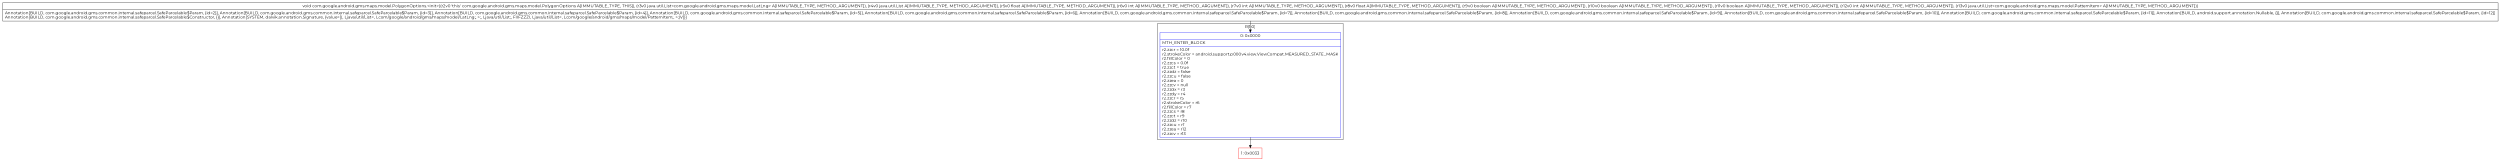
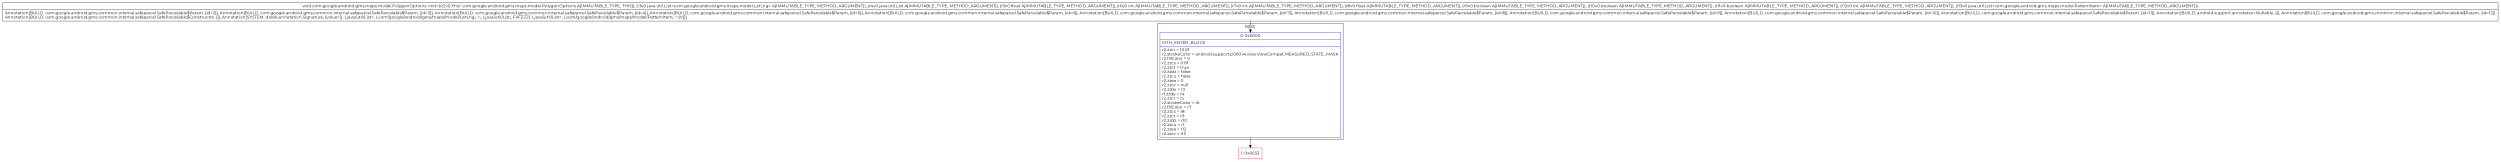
(1174, 94) -> (1174, 94)
